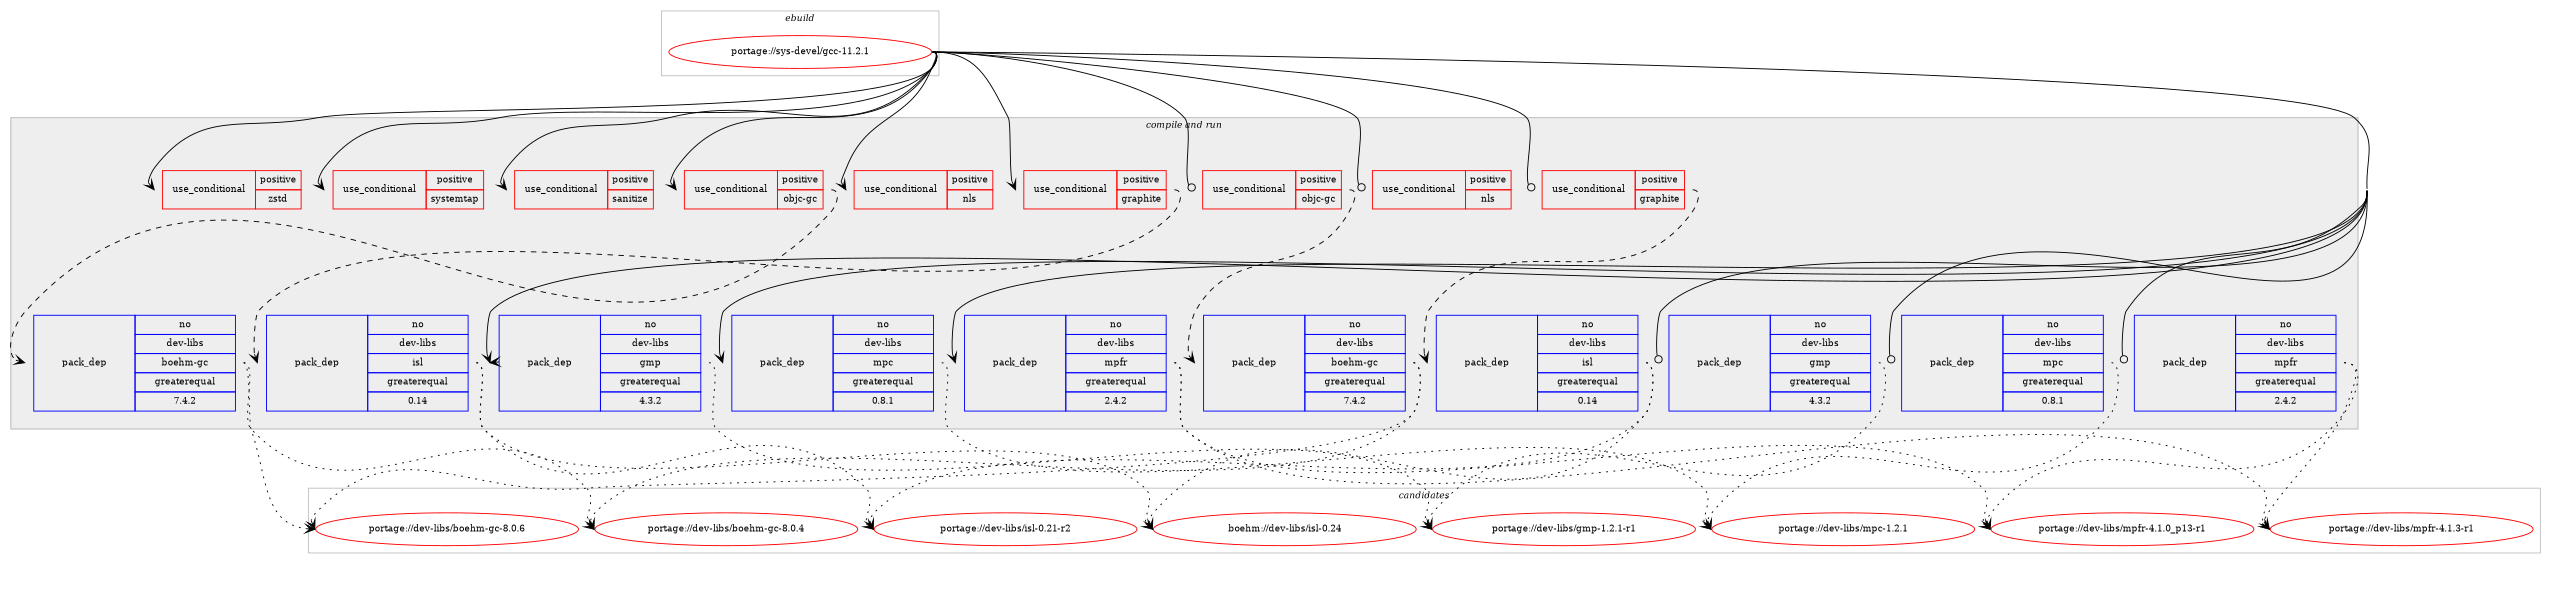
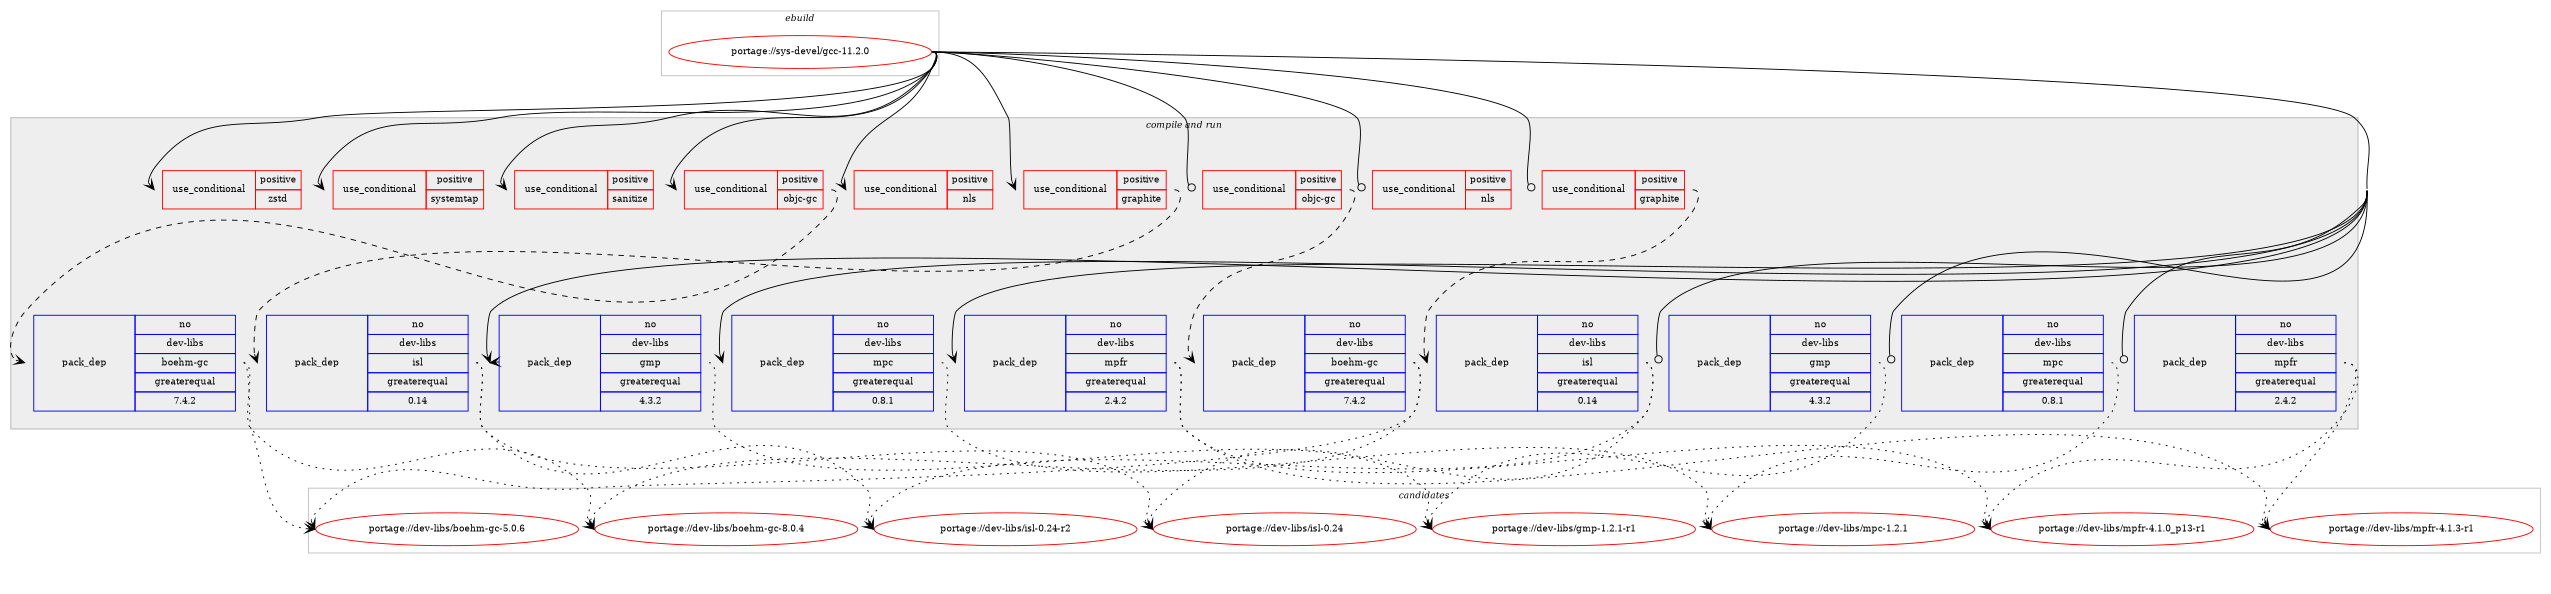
(800, 52) -> (800, 52)
(447, 529) -> (447, 529)
(1006, 529) -> (1006, 529)
(1285, 529) -> (1285, 529)
